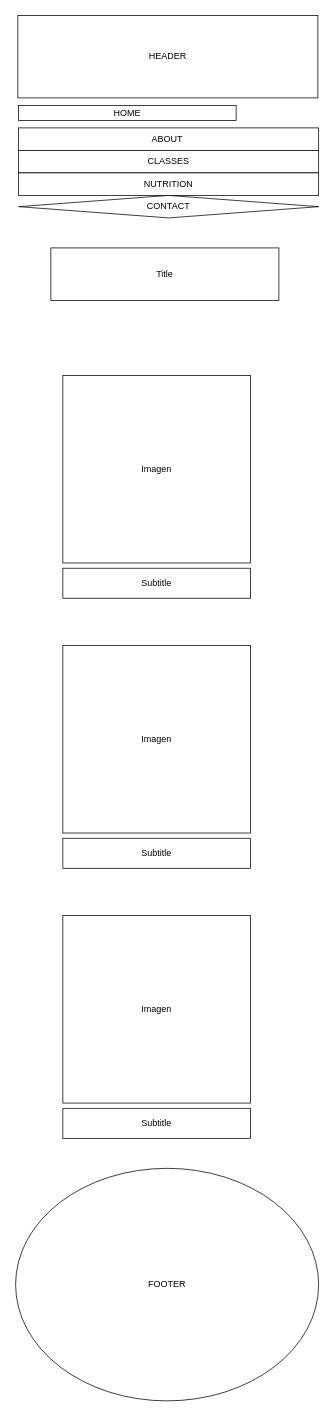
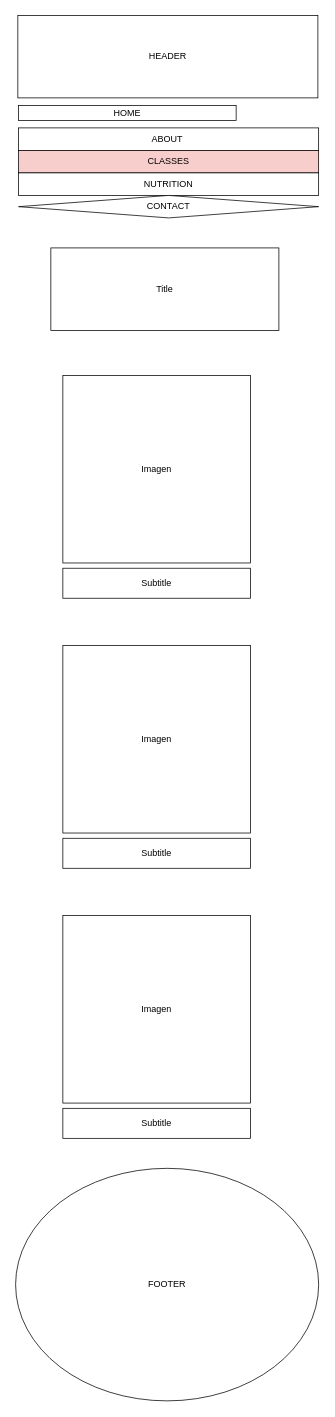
(168, 162) -> (168, 162)
(165, 274) -> (165, 289)
